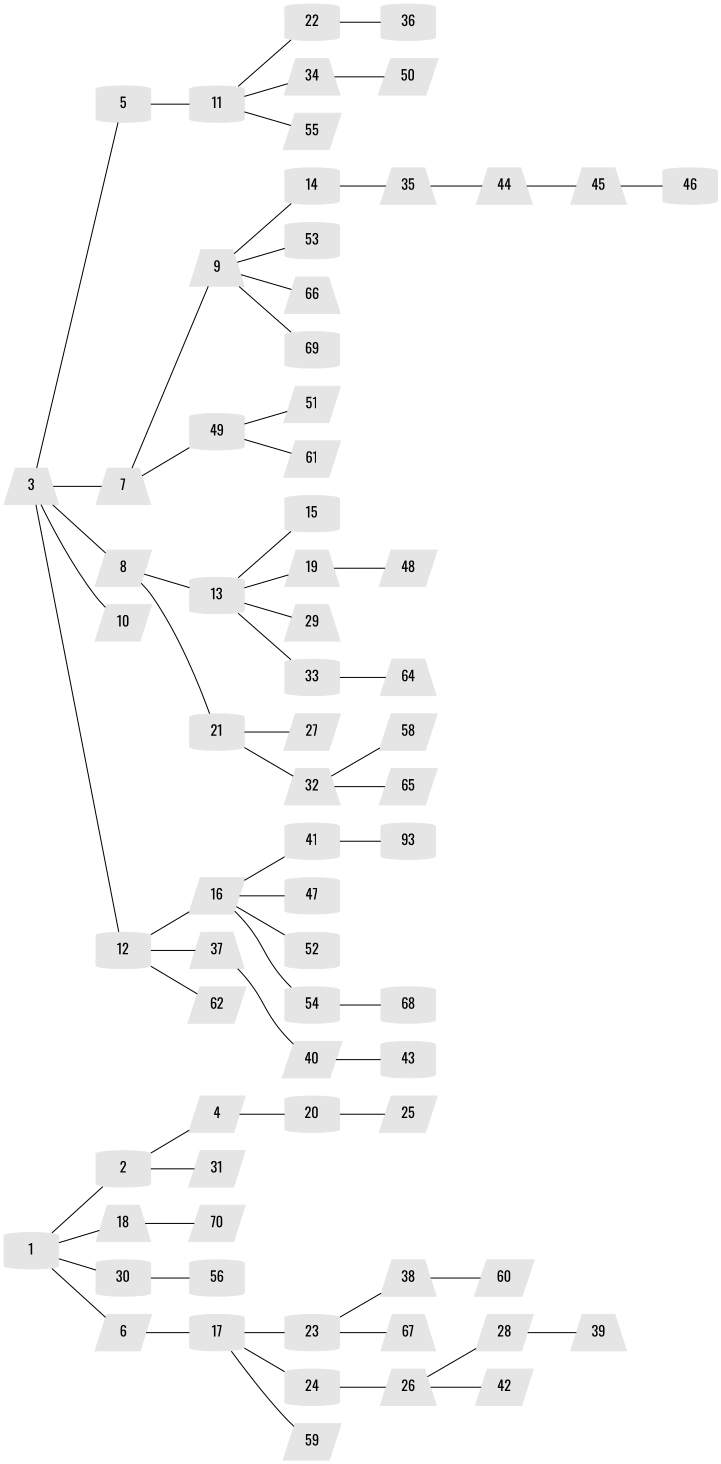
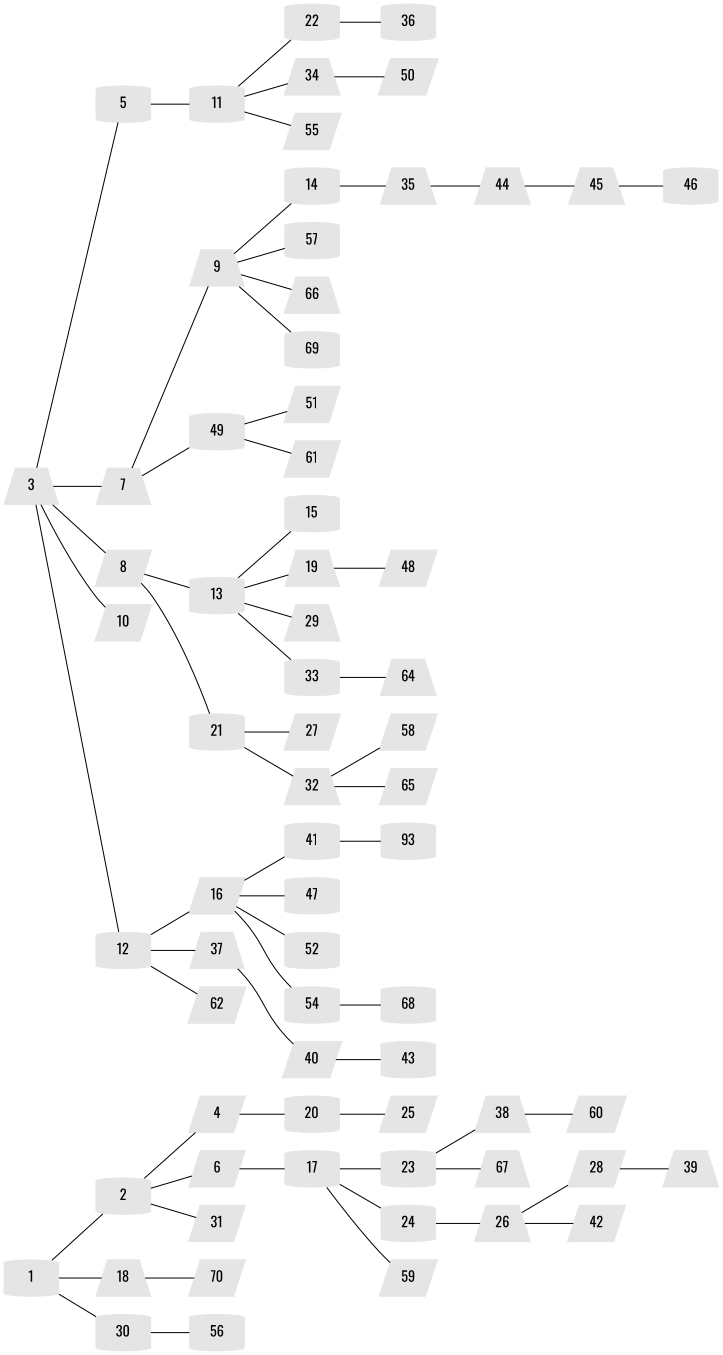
(312, 241) -> (312, 241)
(79, 1293) -> (171, 1182)
